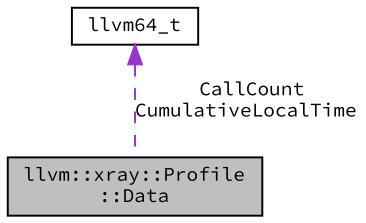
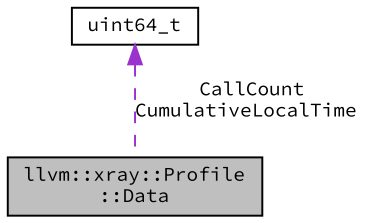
(135, 26) -> (135, 26)
